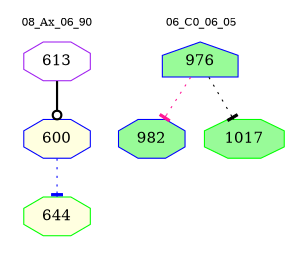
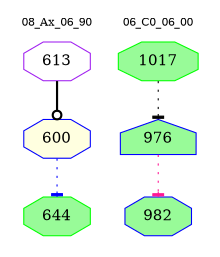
(201, 23) -> (158, 23)
(220, 96) -> (158, 98)
(57, 216) -> (57, 216)
